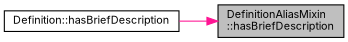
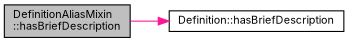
(193, 21) -> (144, 21)
